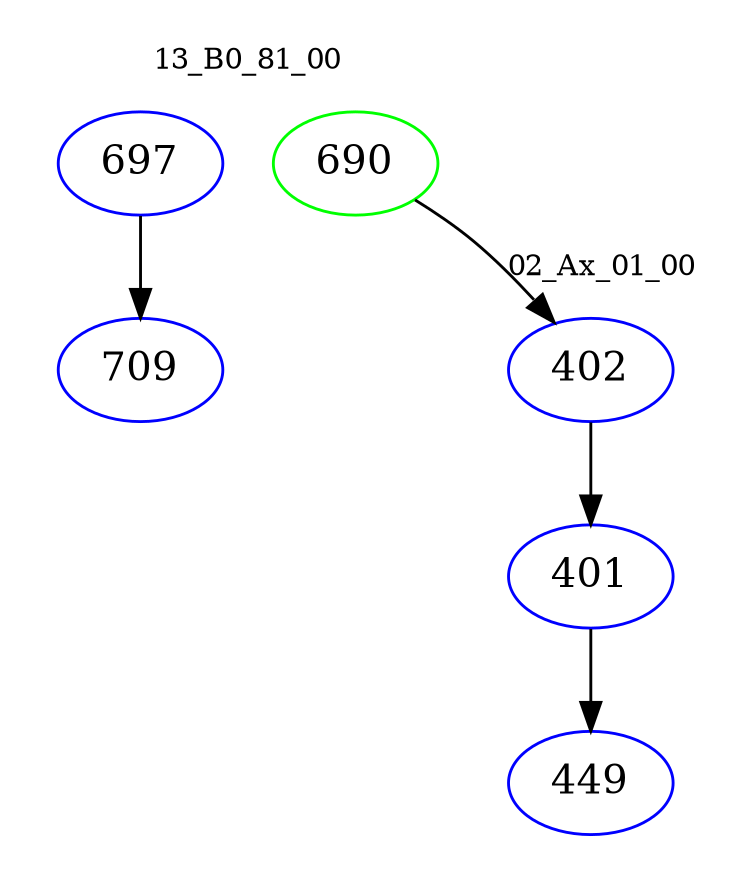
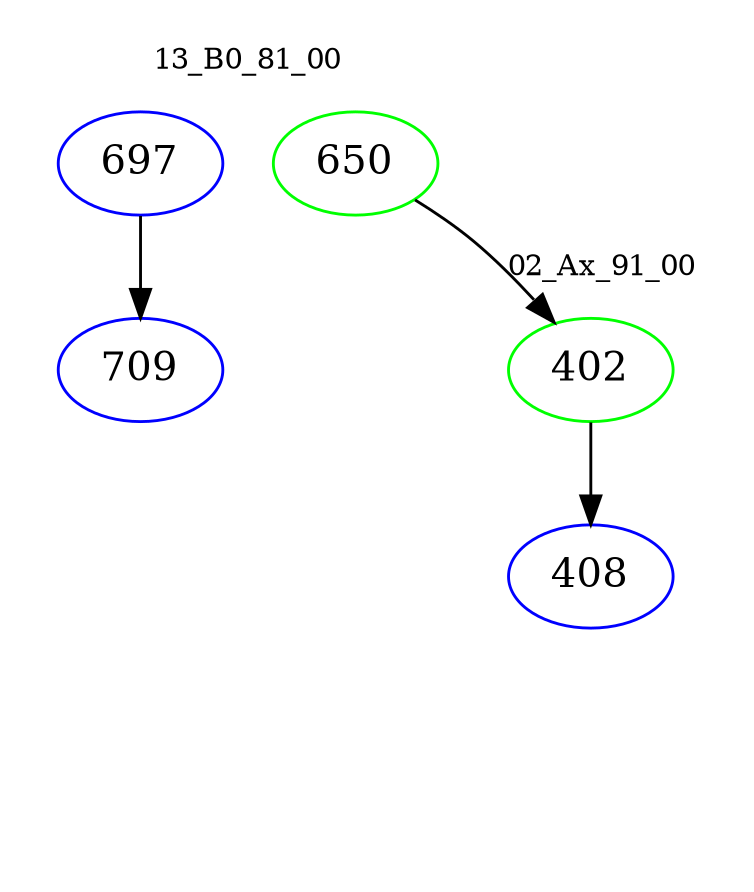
(356, 163) -> (356, 163)
(602, 268) -> (602, 268)
(591, 370) -> (591, 370)
(591, 576) -> (591, 576)
(591, 783) -> none
